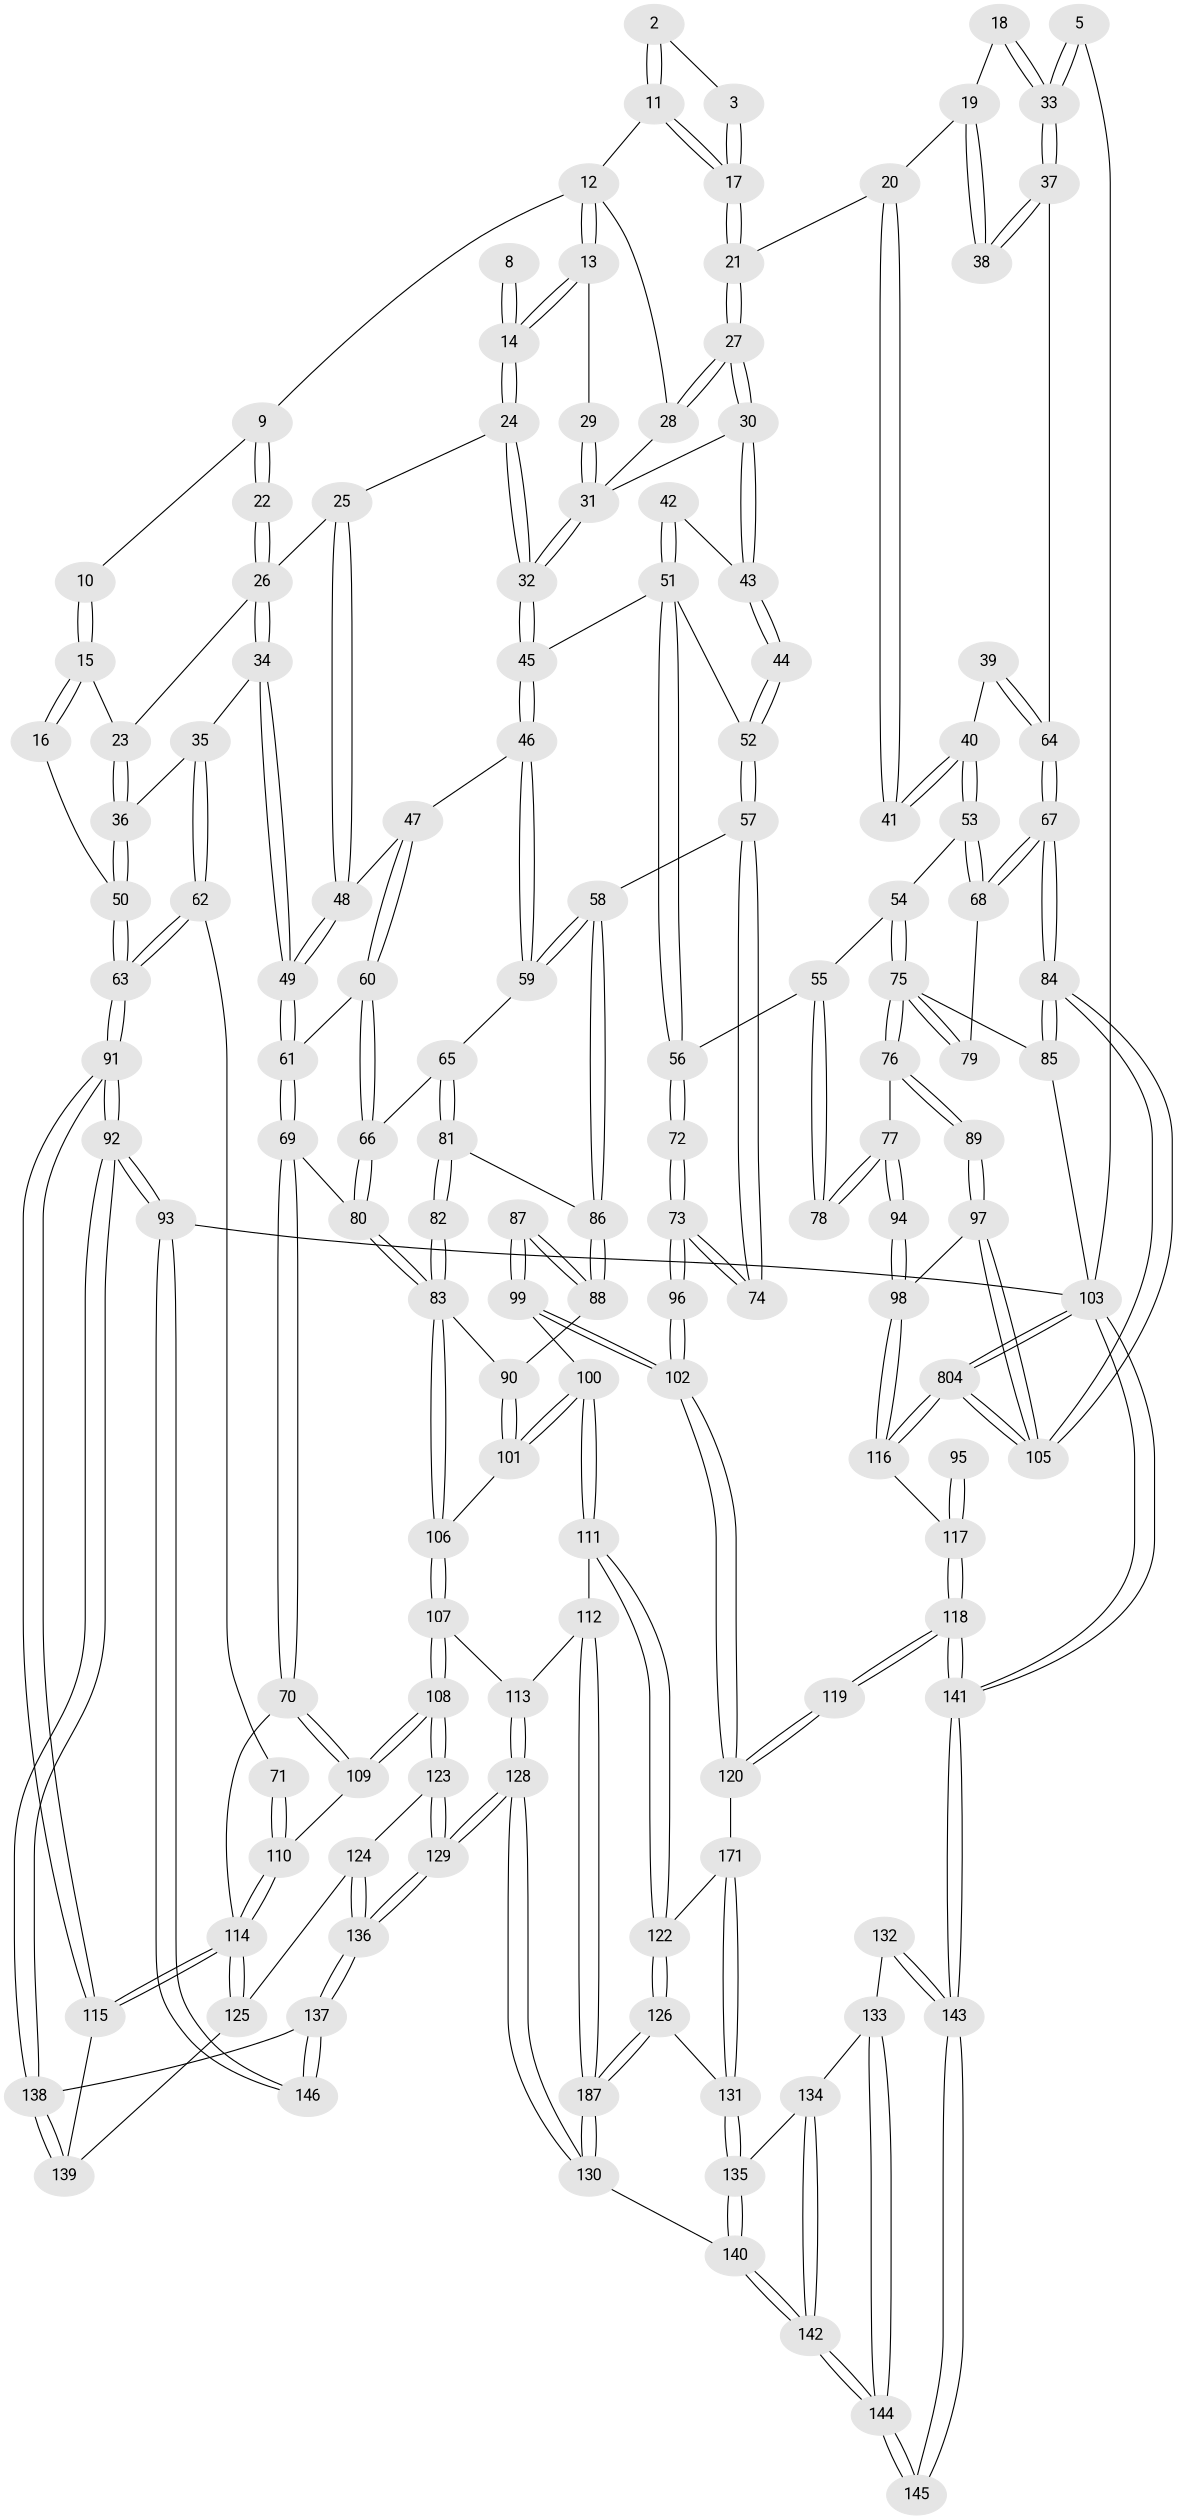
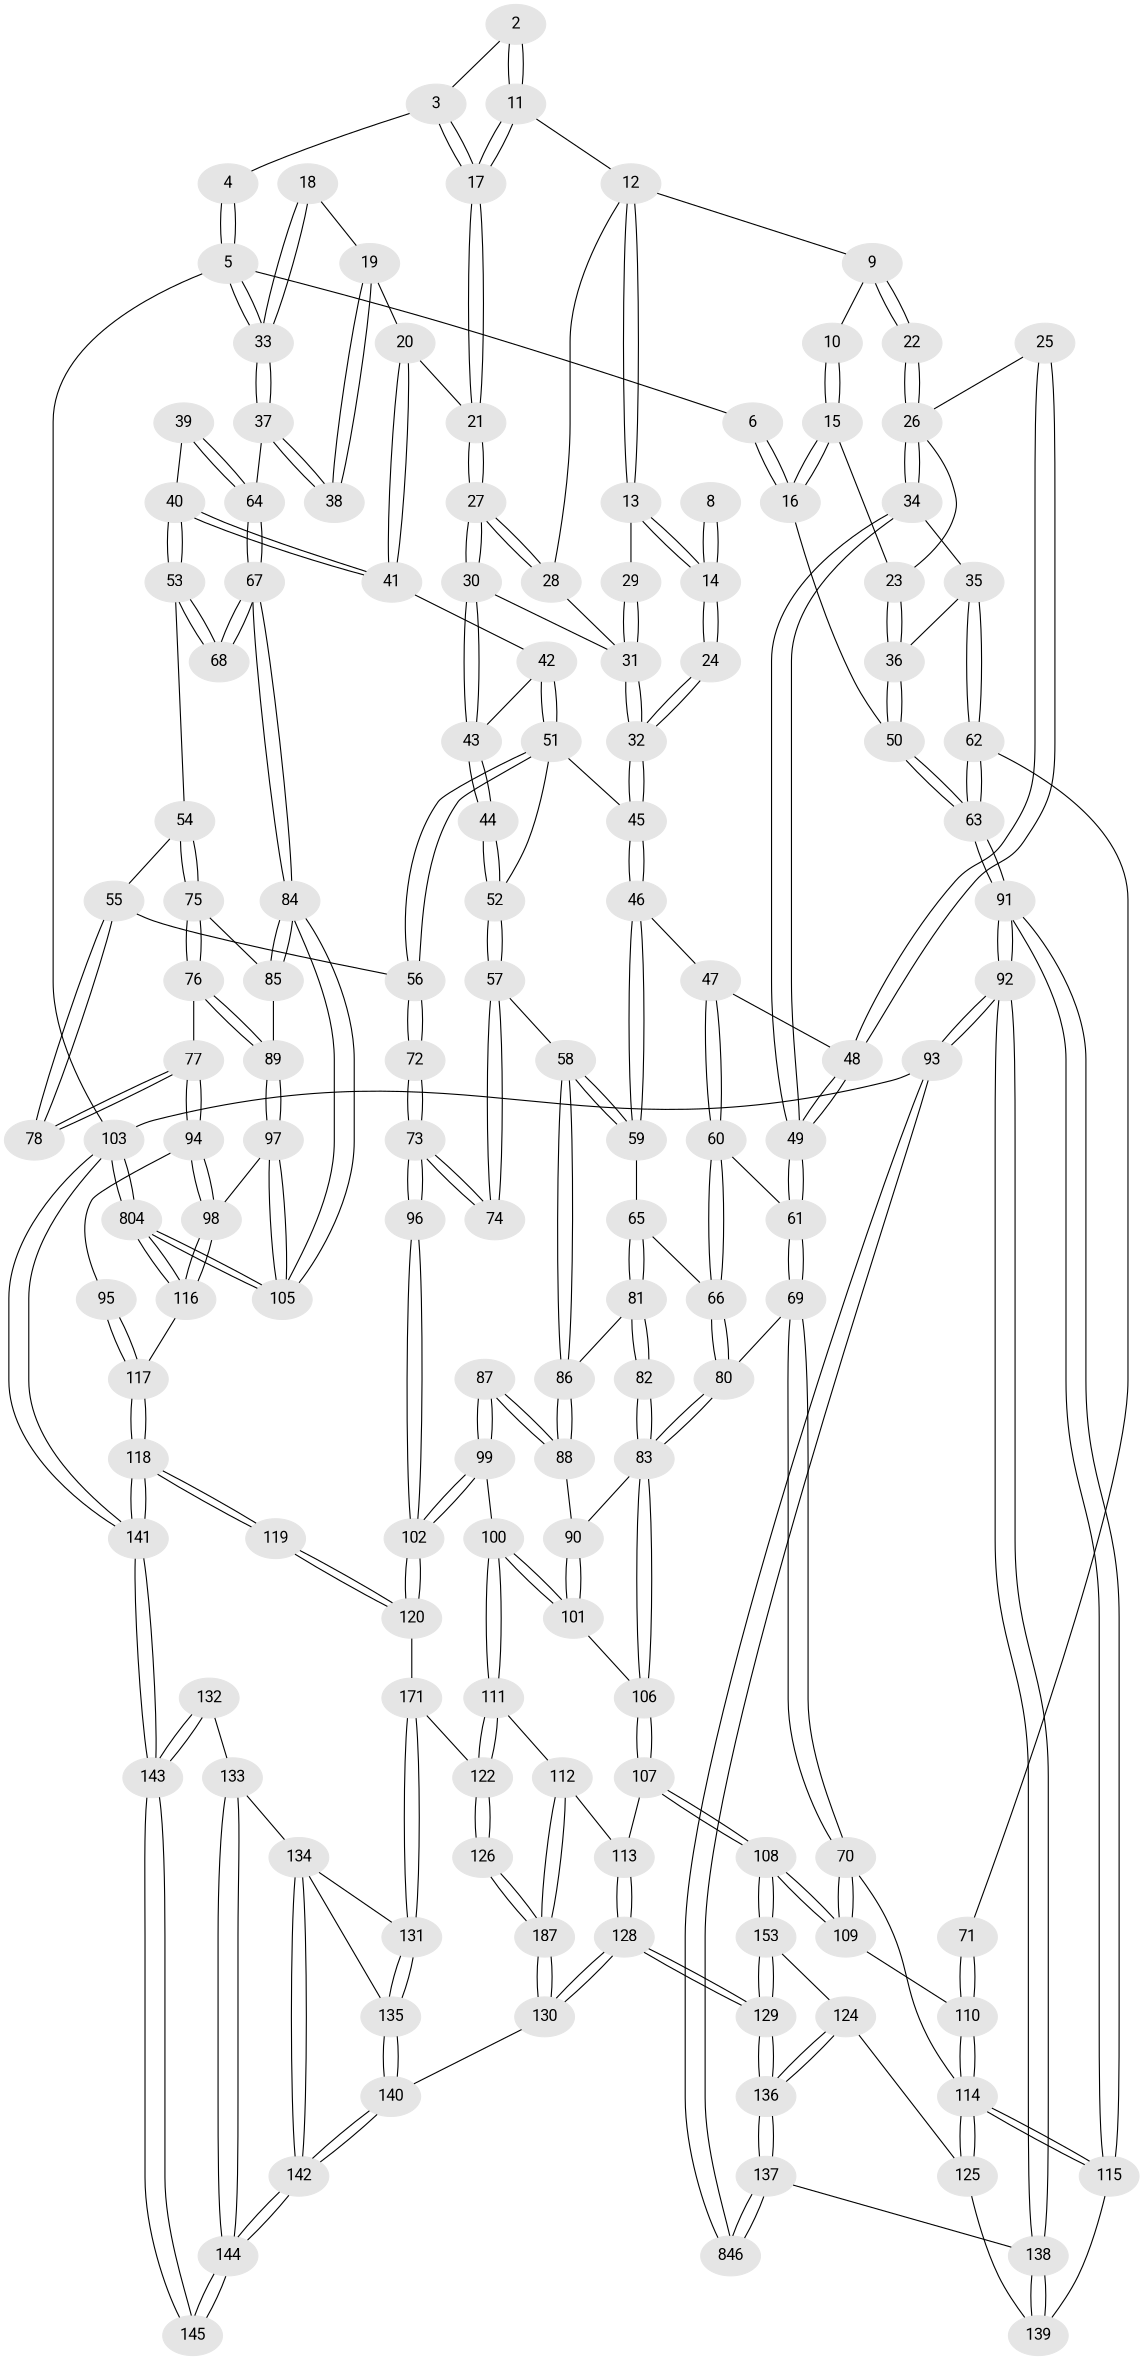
none -> (228, 184)
none -> (753, 423)
(426, 463) -> none
none -> (458, 617)
(970, 1060) -> none
(1070, 1180) -> (273, 1021)
none -> (95, 1197)
(438, 1778) -> (766, 1937)
(695, 2057) -> (355, 1897)
(308, 2097) -> (731, 2256)
